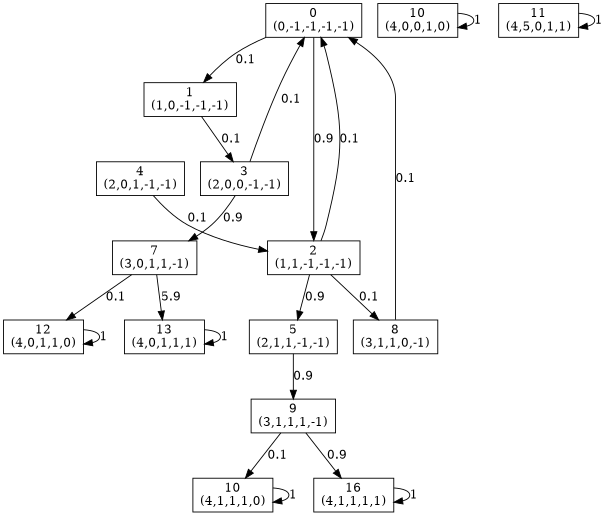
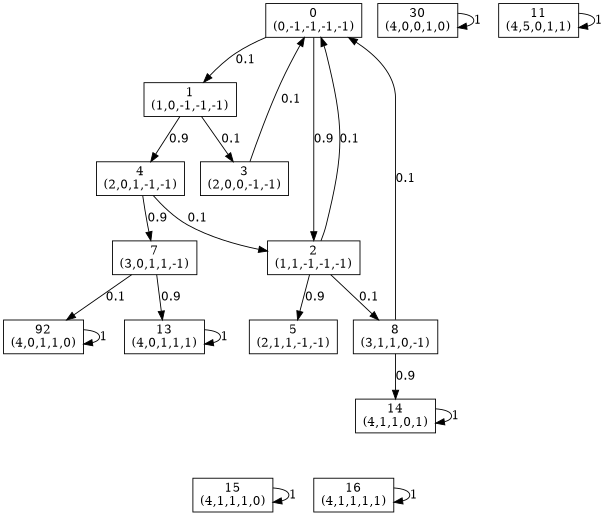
(418, 20) -> (418, 20)
none -> (168, 135)
(218, 218) -> (146, 214)
(171, 297) -> (171, 297)
(44, 337) -> (44, 337)
(293, 416) -> none
none -> (396, 416)
(233, 495) -> (233, 495)
